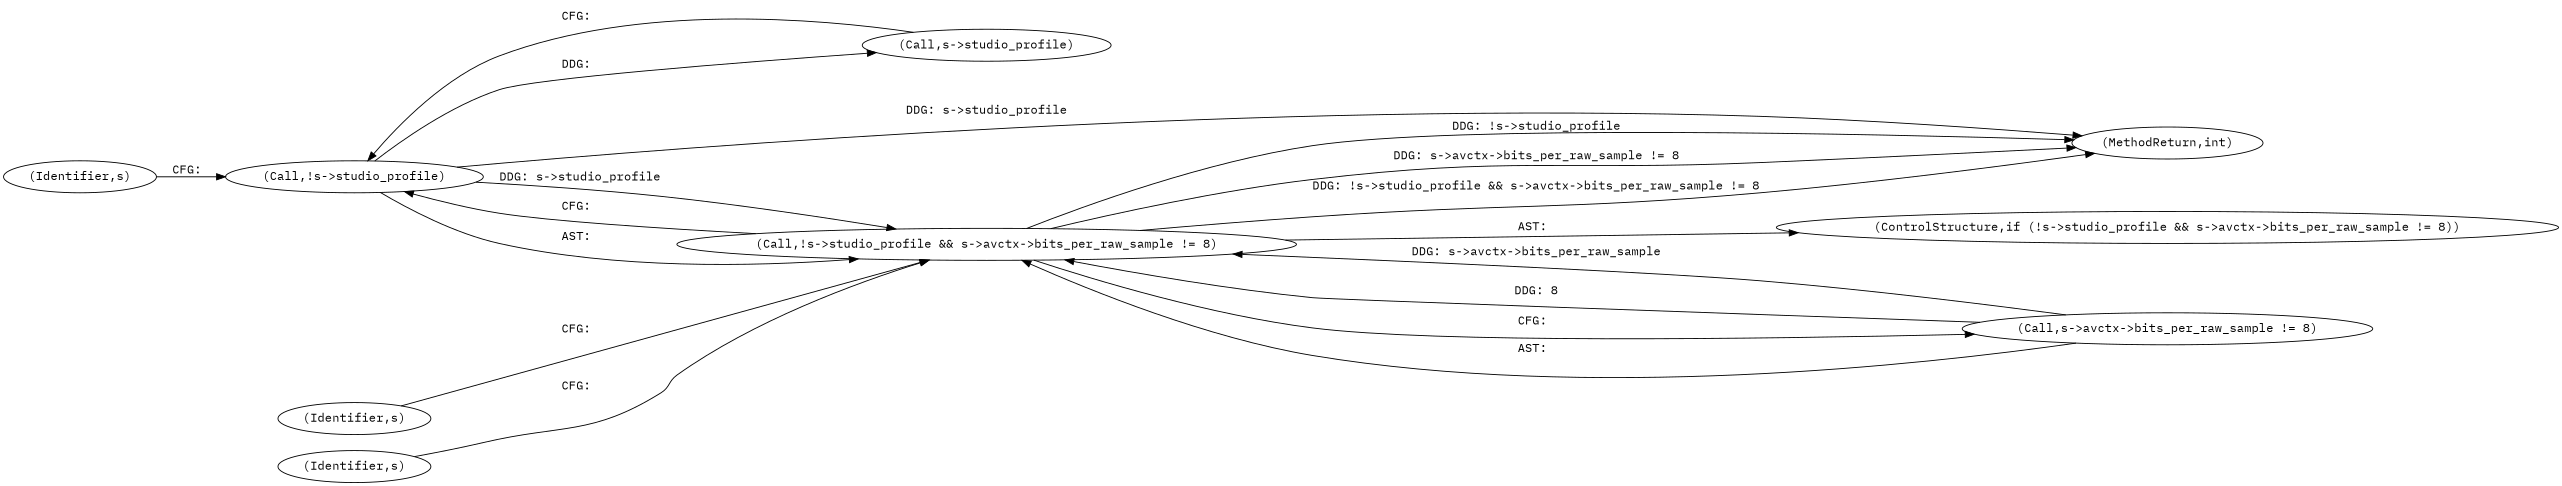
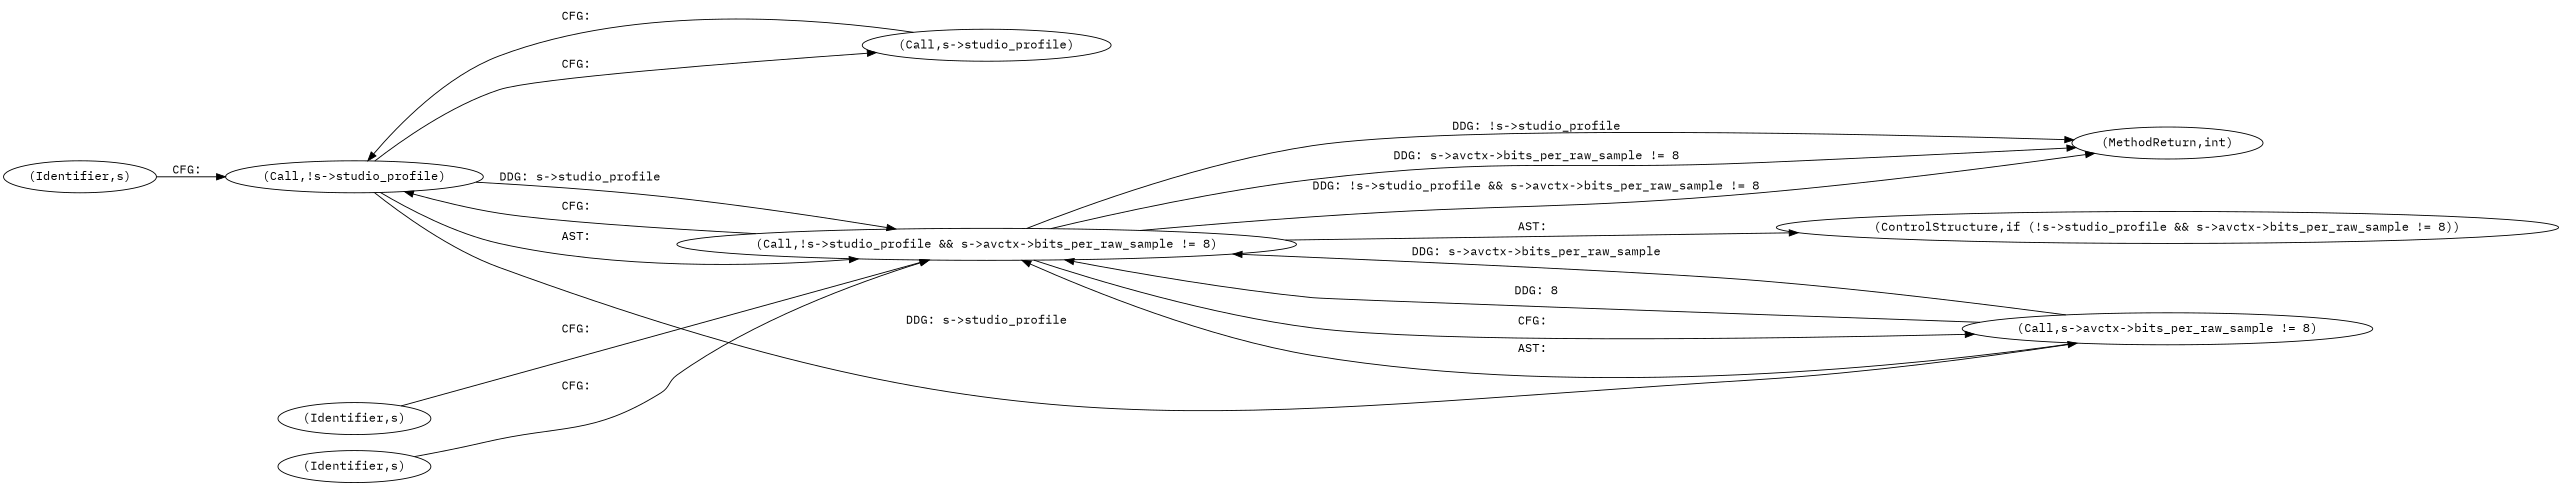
(580, 64) -> (580, 64)
(1264, 118) -> (1203, 410)
